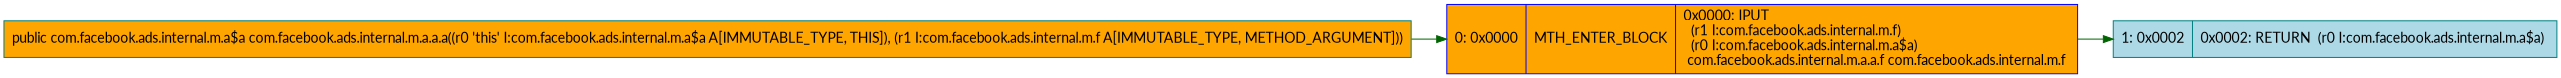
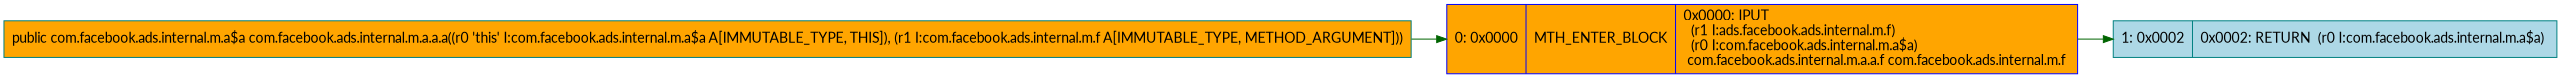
(1792, 31) -> (1789, 31)
